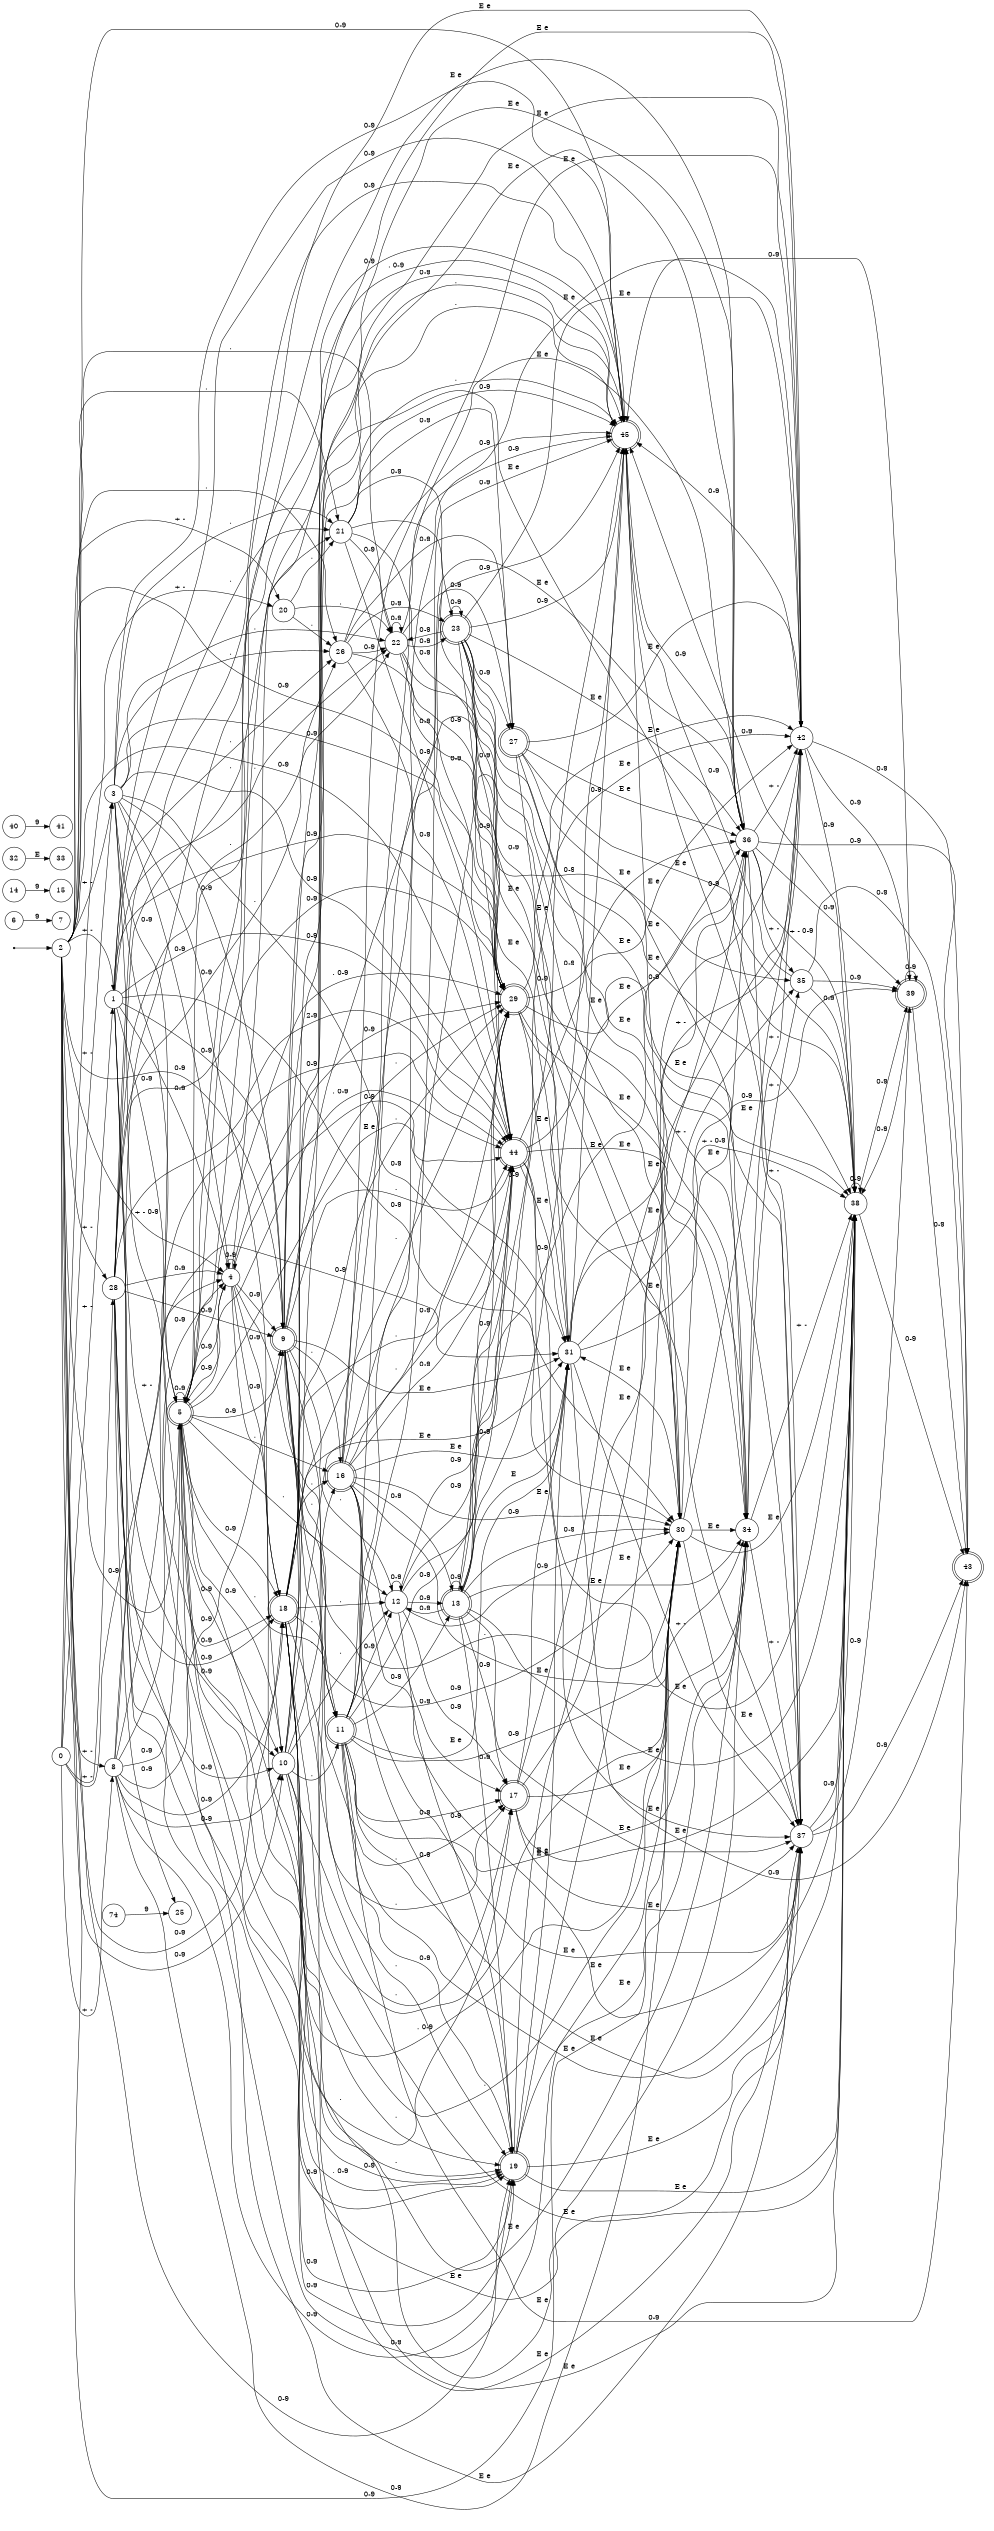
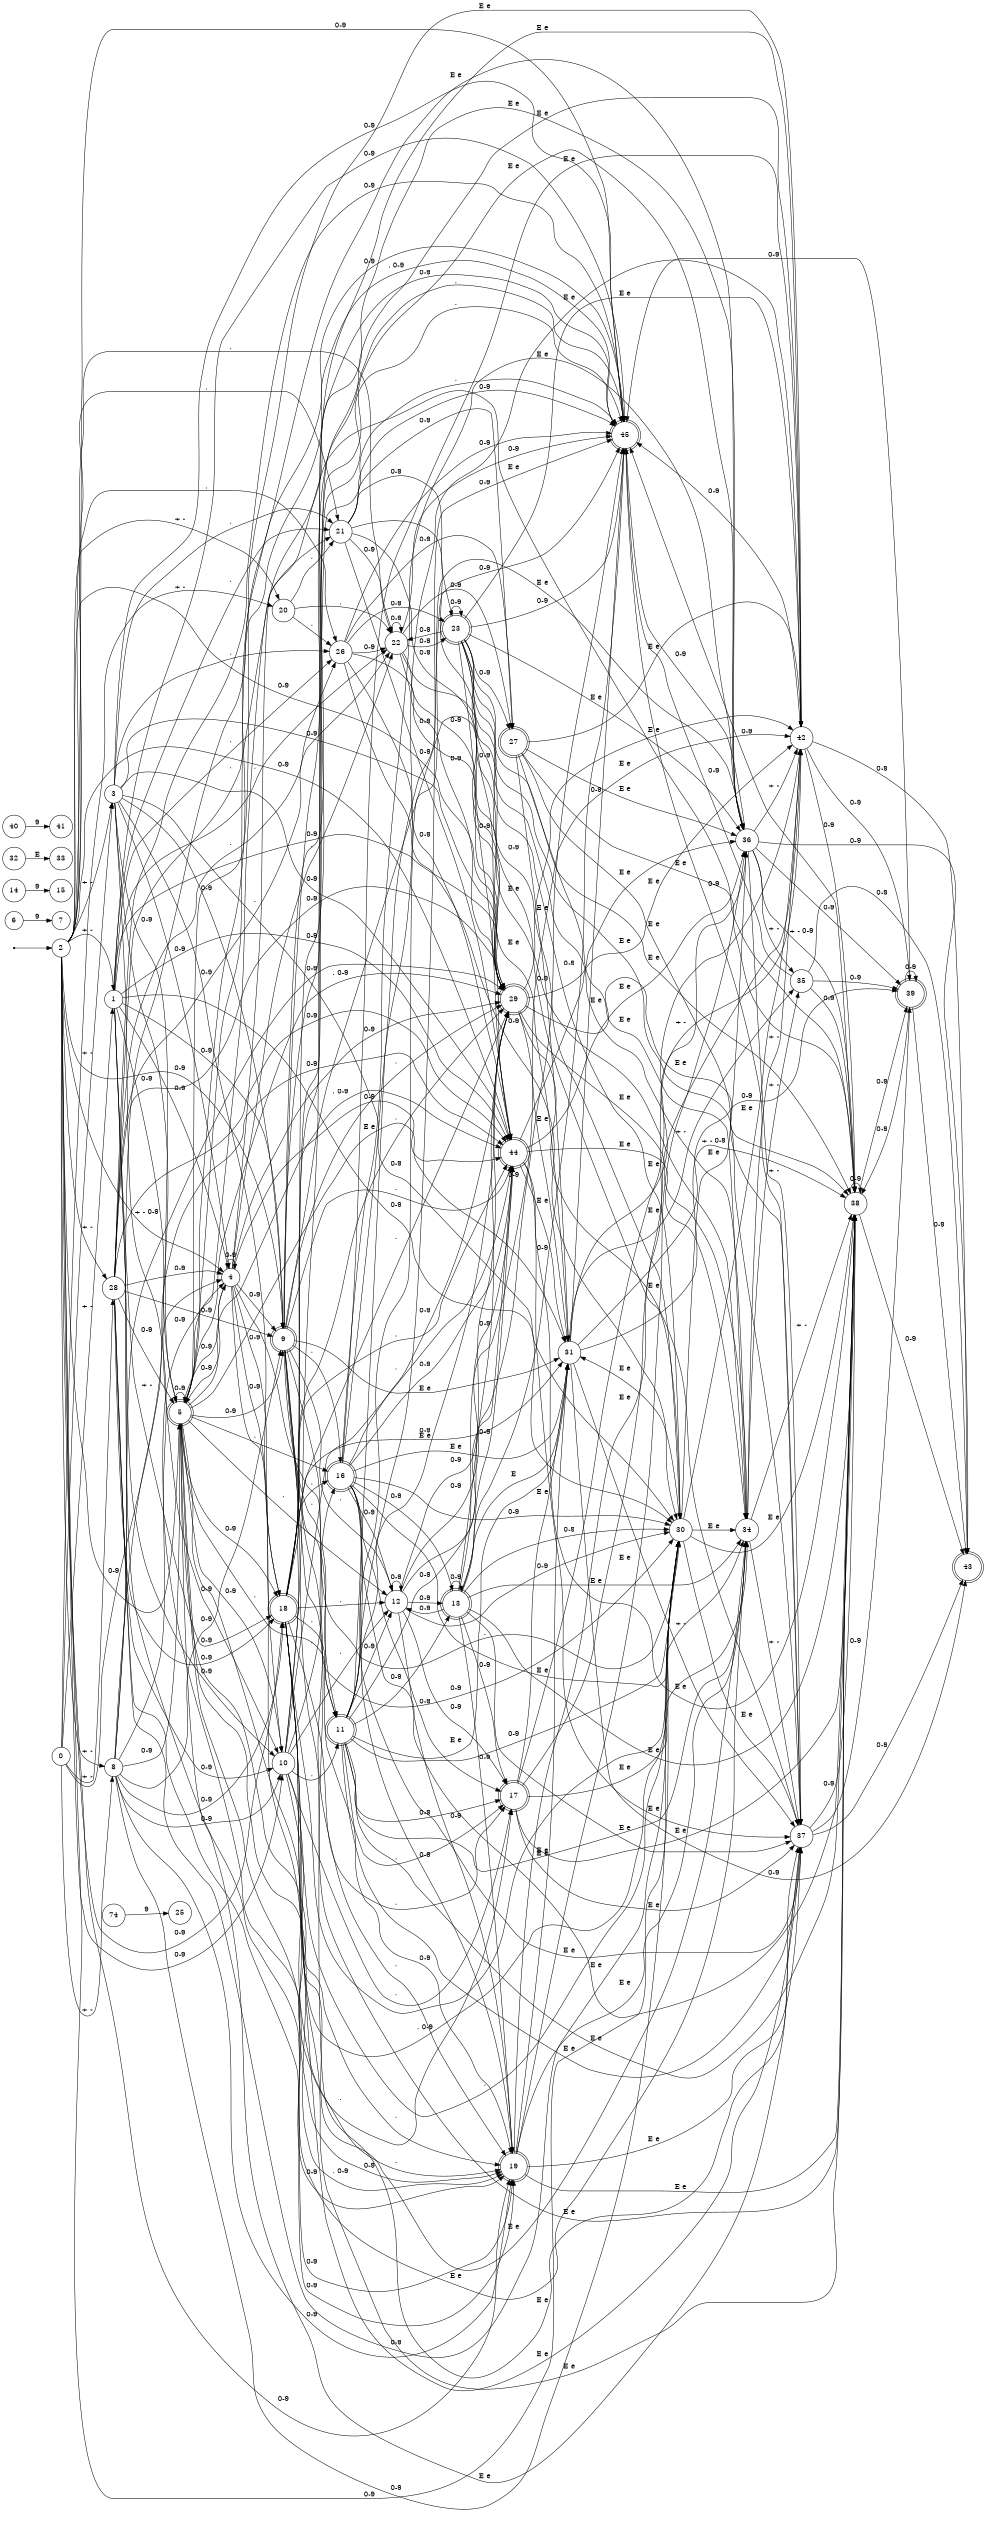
(204, 650) -> (282, 956)
(455, 940) -> (371, 1530)
(649, 1008) -> (523, 1062)
(312, 1016) -> (312, 1016)
(587, 1169) -> none
(184, 1287) -> (156, 1251)
(121, 1602) -> (143, 1350)
(786, 2322) -> (451, 1377)
